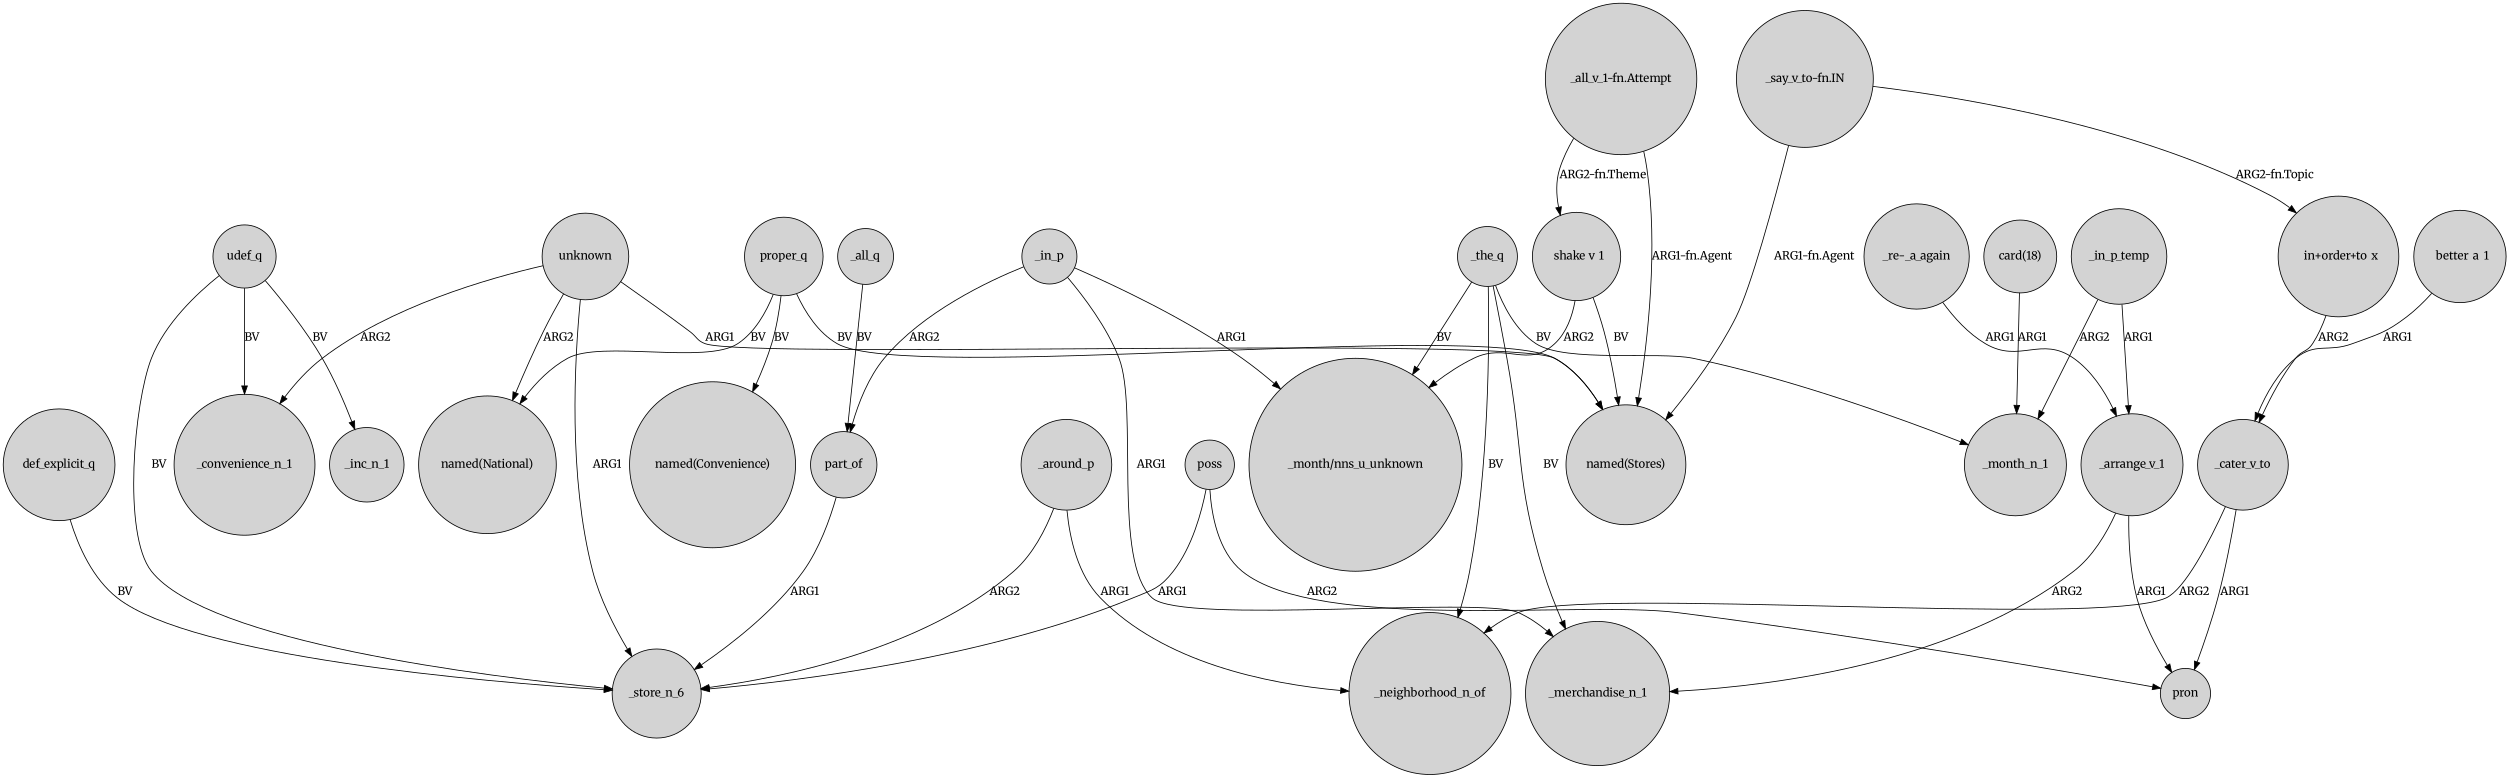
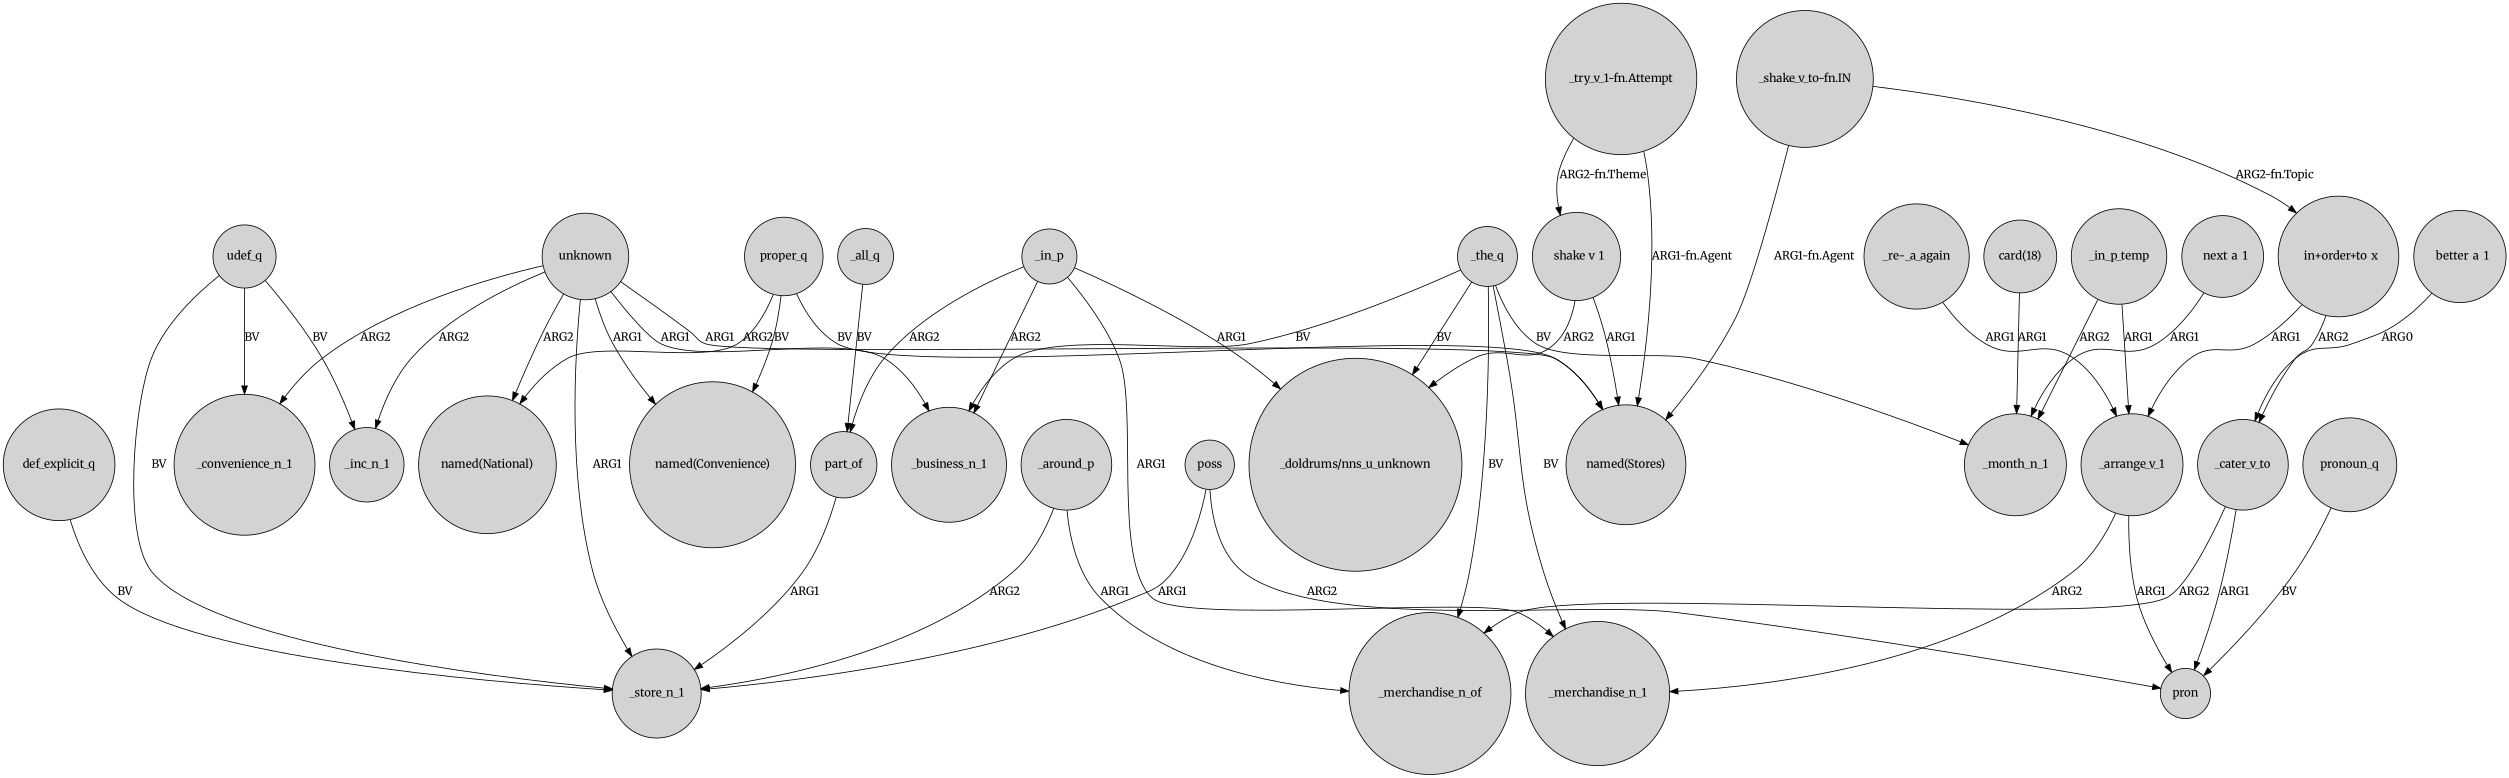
(1621, 79) -> (1621, 79)
(1805, 79) -> (1805, 79)
none -> (2223, 256)
none -> (444, 328)
(758, 338) -> (758, 338)
(1621, 338) -> (1621, 338)
(2398, 338) -> (2398, 338)
none -> (614, 346)
none -> (2221, 350)
none -> (949, 465)
(1355, 465) -> (1355, 465)
none -> (2350, 465)
(657, 694) -> (657, 694)
(1430, 694) -> (1430, 694)
